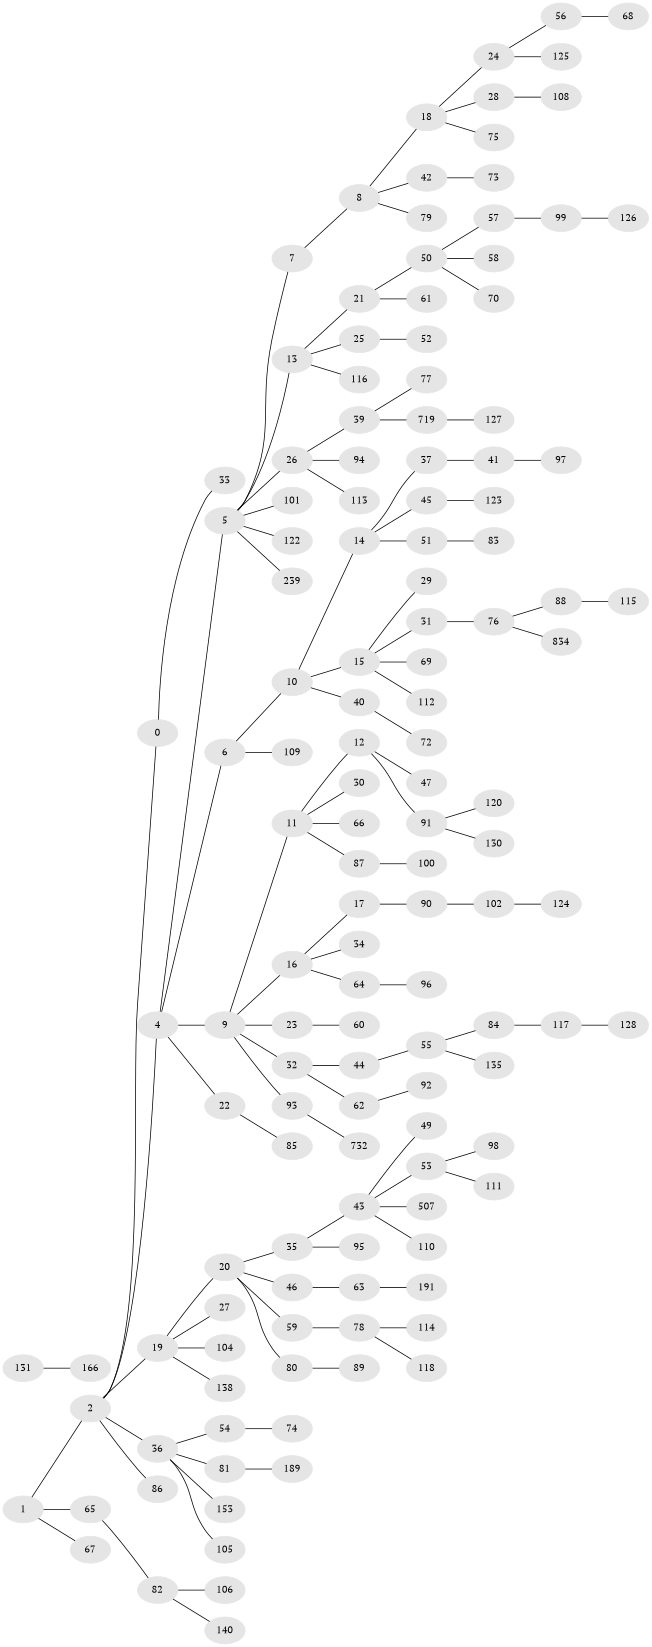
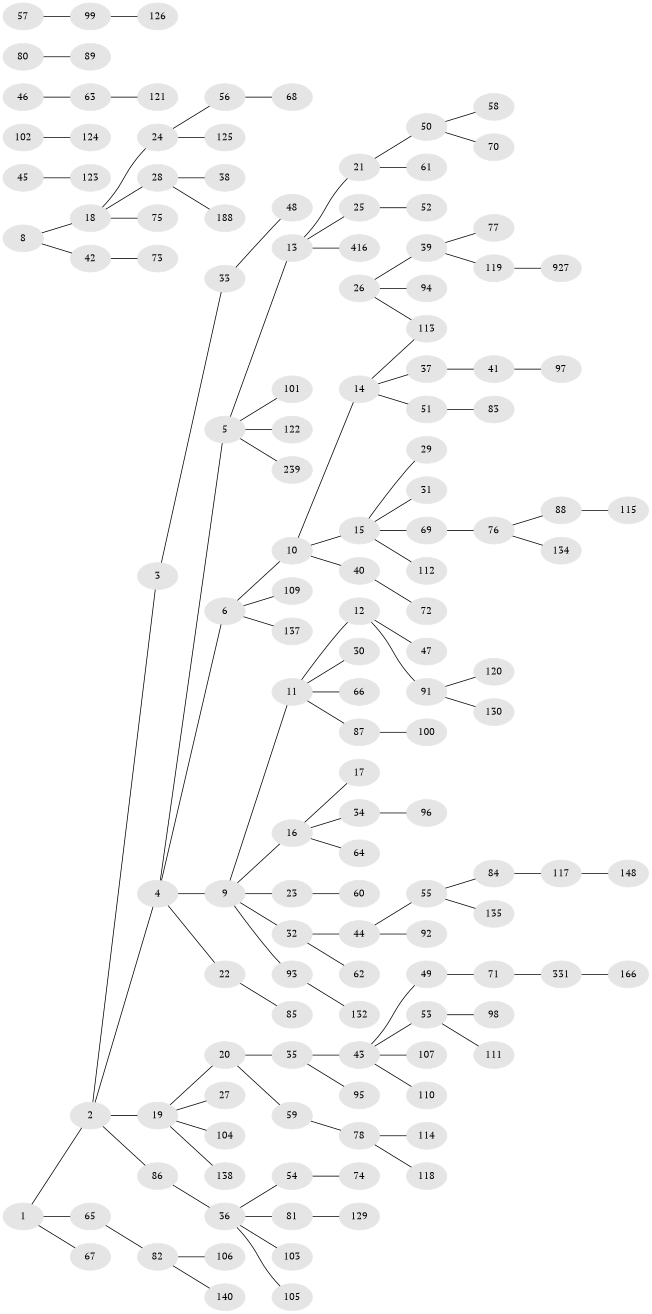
(561, 97) -> (225, 218)
none -> (225, 178)
none -> (292, 208)
(427, 218) -> none
(460, 238) -> none
(292, 259) -> none
(359, 380) -> (359, 248)
(427, 420) -> (494, 268)
(494, 420) -> (561, 268)
(259, 491) -> none
(393, 521) -> (393, 359)
(460, 622) -> (460, 531)
none -> (292, 631)
(561, 642) -> (561, 551)
(158, 733) -> (158, 576)
(427, 904) -> none
none -> (494, 974)
(393, 985) -> (393, 813)
(628, 1025) -> (628, 874)
(393, 1096) -> (393, 934)
(359, 1146) -> (359, 1015)
(427, 1207) -> (427, 1055)
(259, 1277) -> none
(427, 1287) -> (158, 97)
(259, 1318) -> none
(23, 1368) -> (561, 974)
(124, 1429) -> (191, 1196)
(292, 1469) -> (359, 1216)
(225, 1509) -> (292, 1257)
